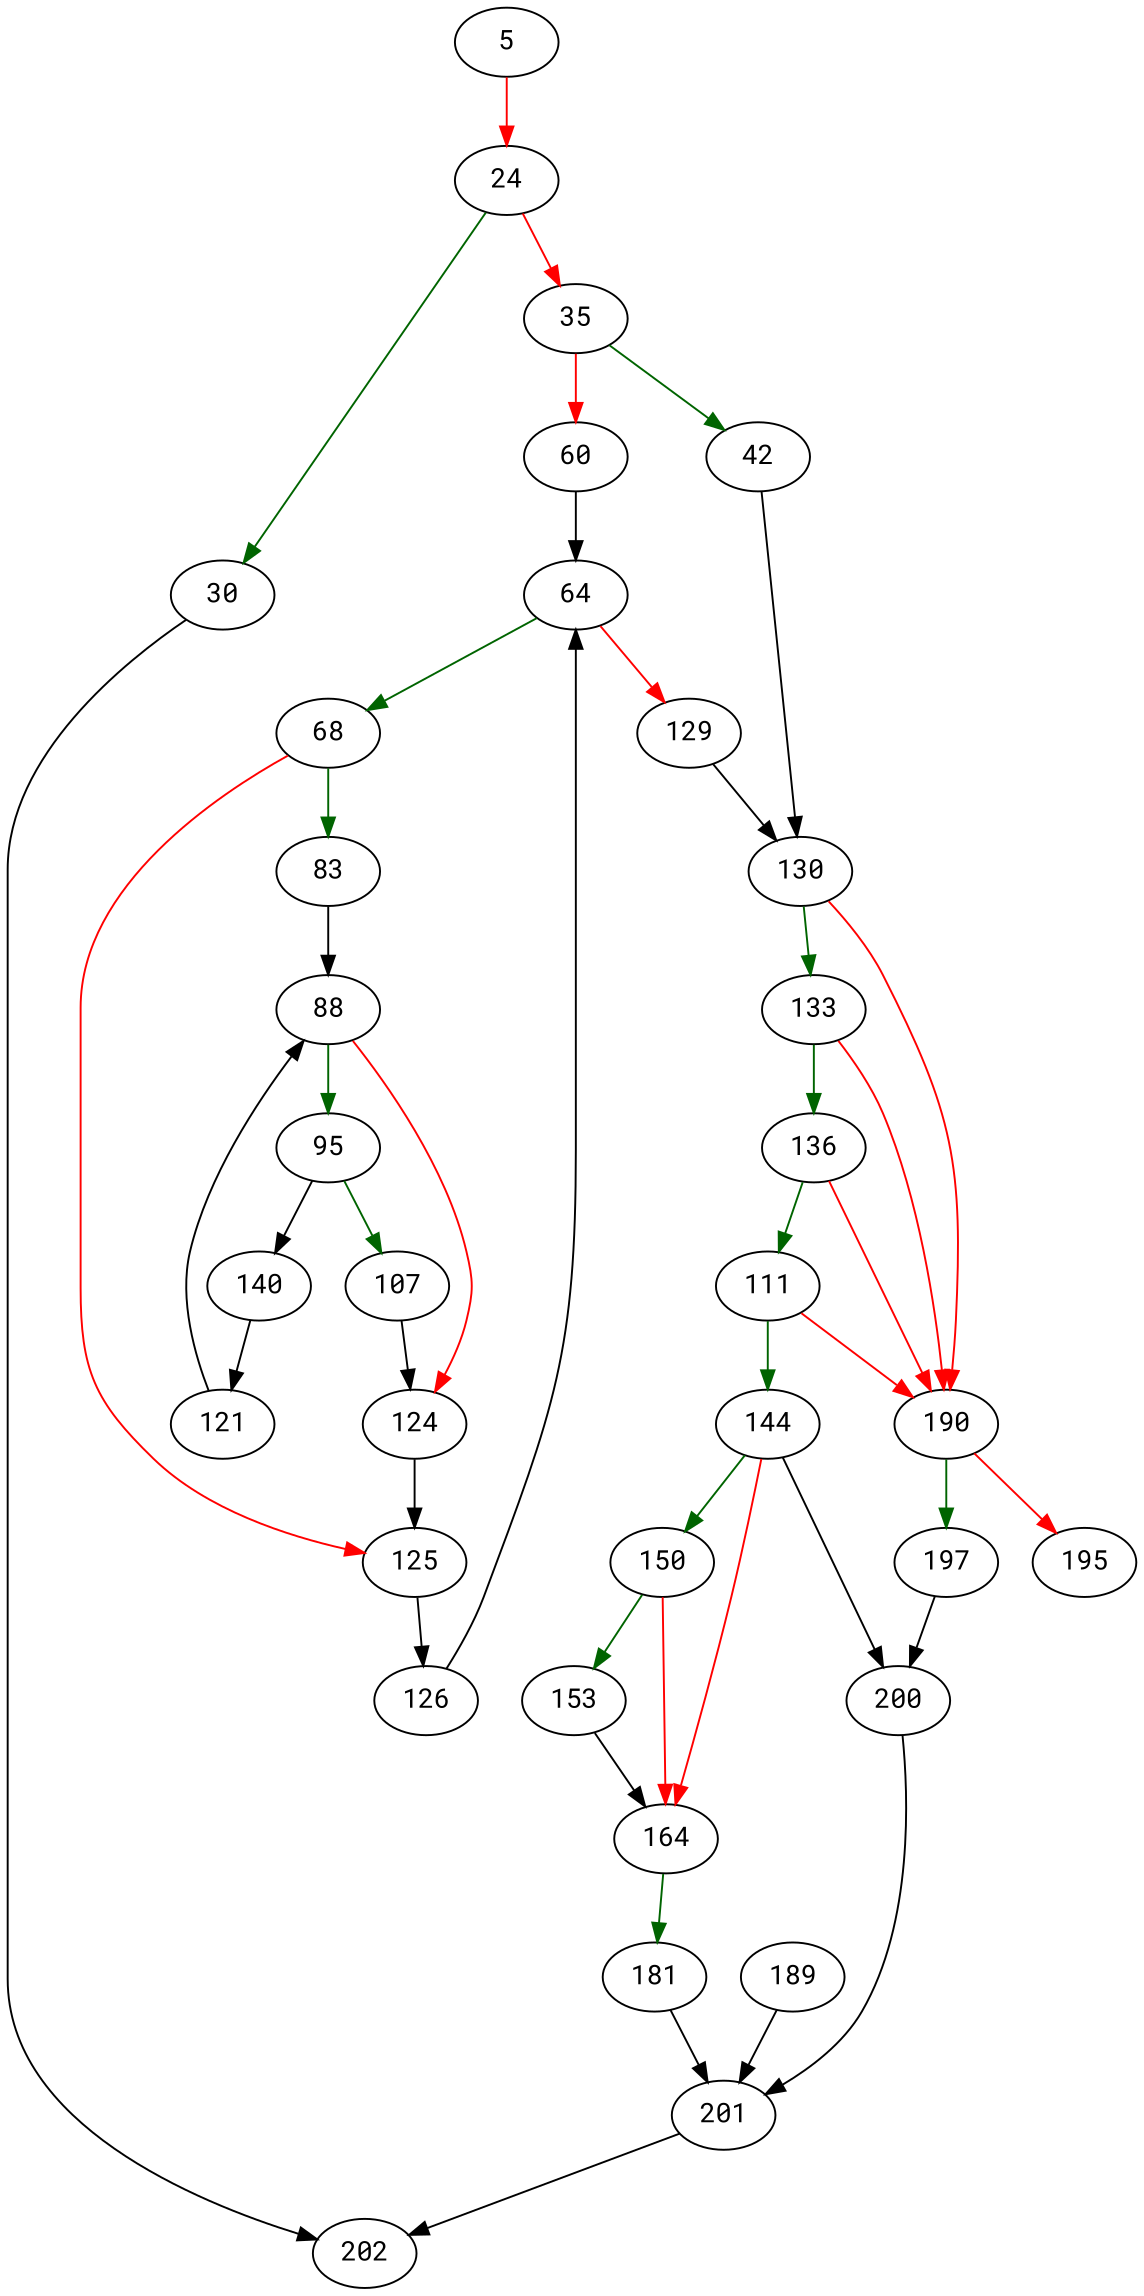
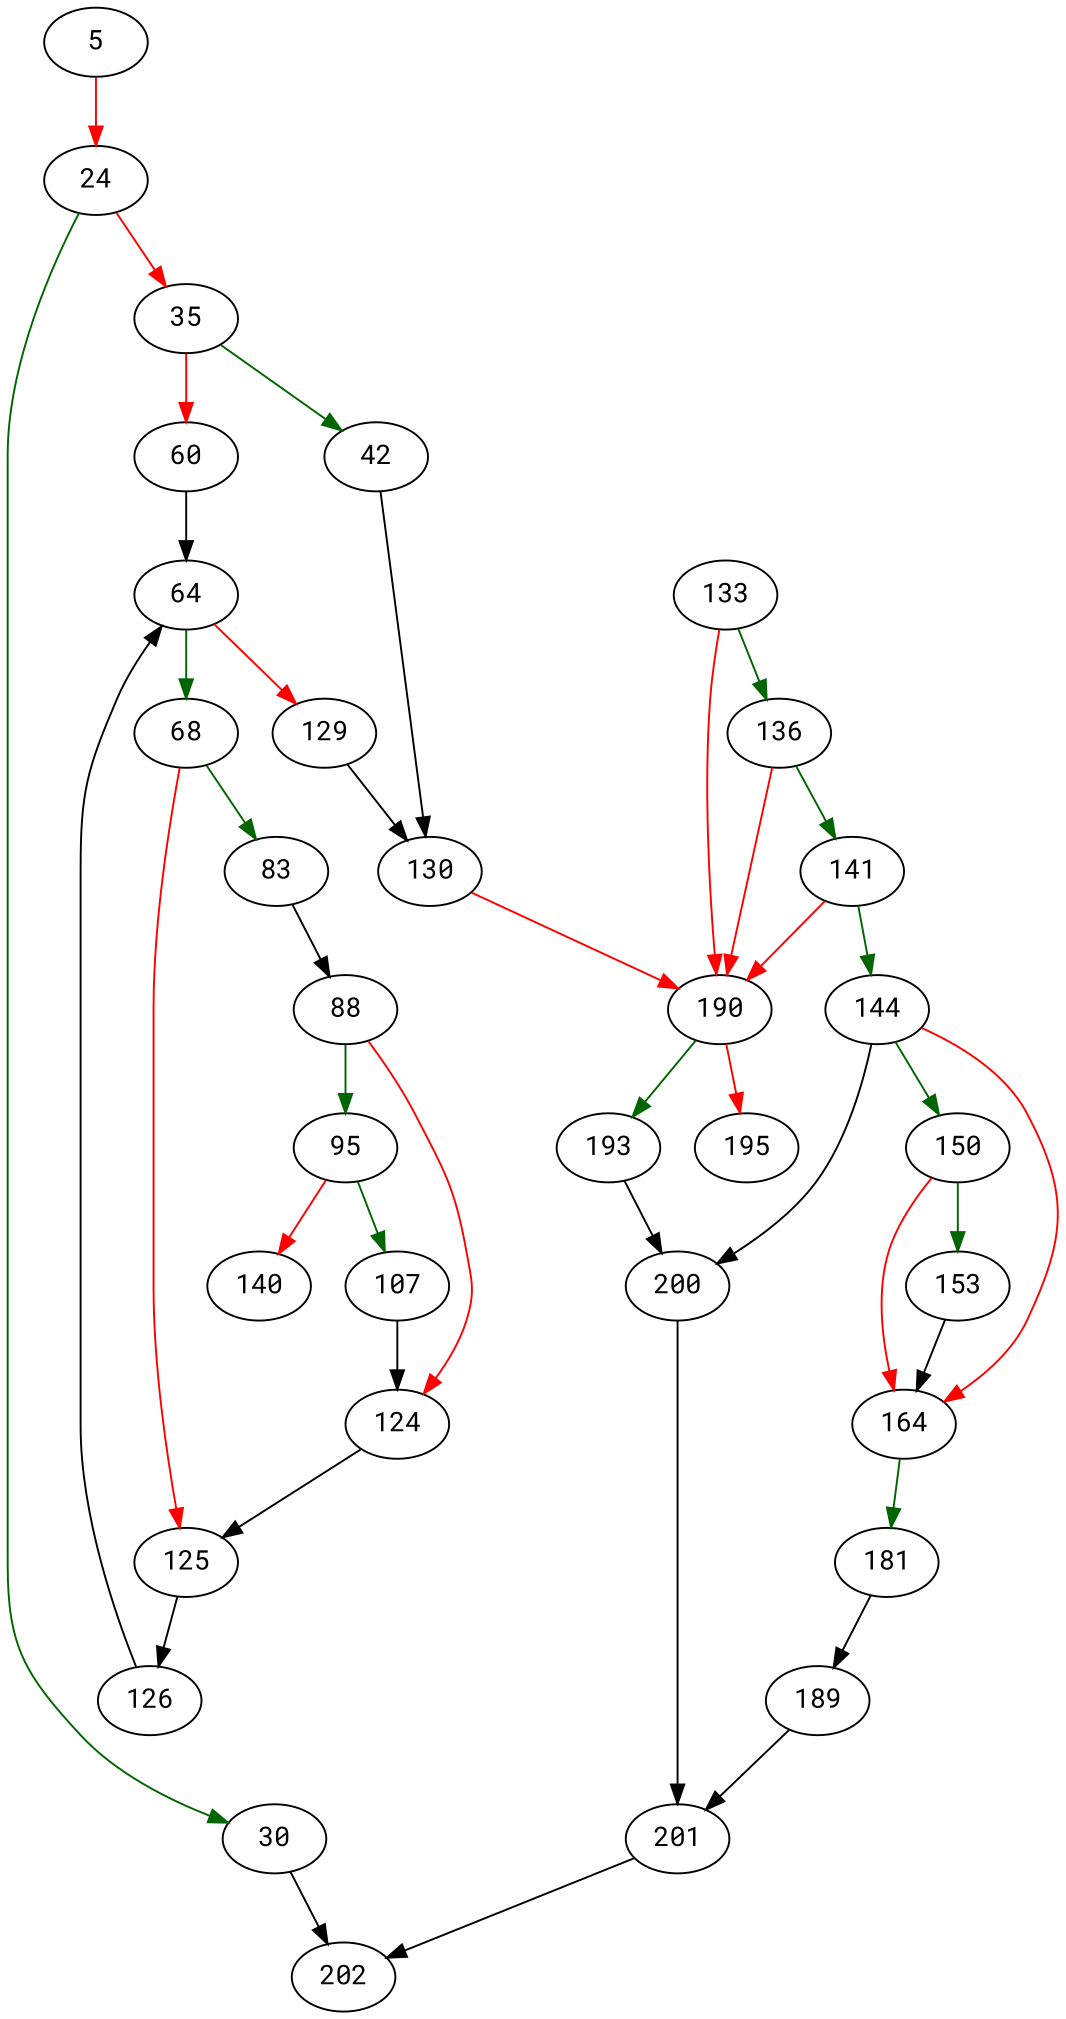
(806, 931) -> none
(298, 1208) -> (308, 1209)
(768, 1286) -> (852, 871)
(223, 1424) -> none
(946, 1562) -> (608, 1148)
(685, 2038) -> (857, 1623)
